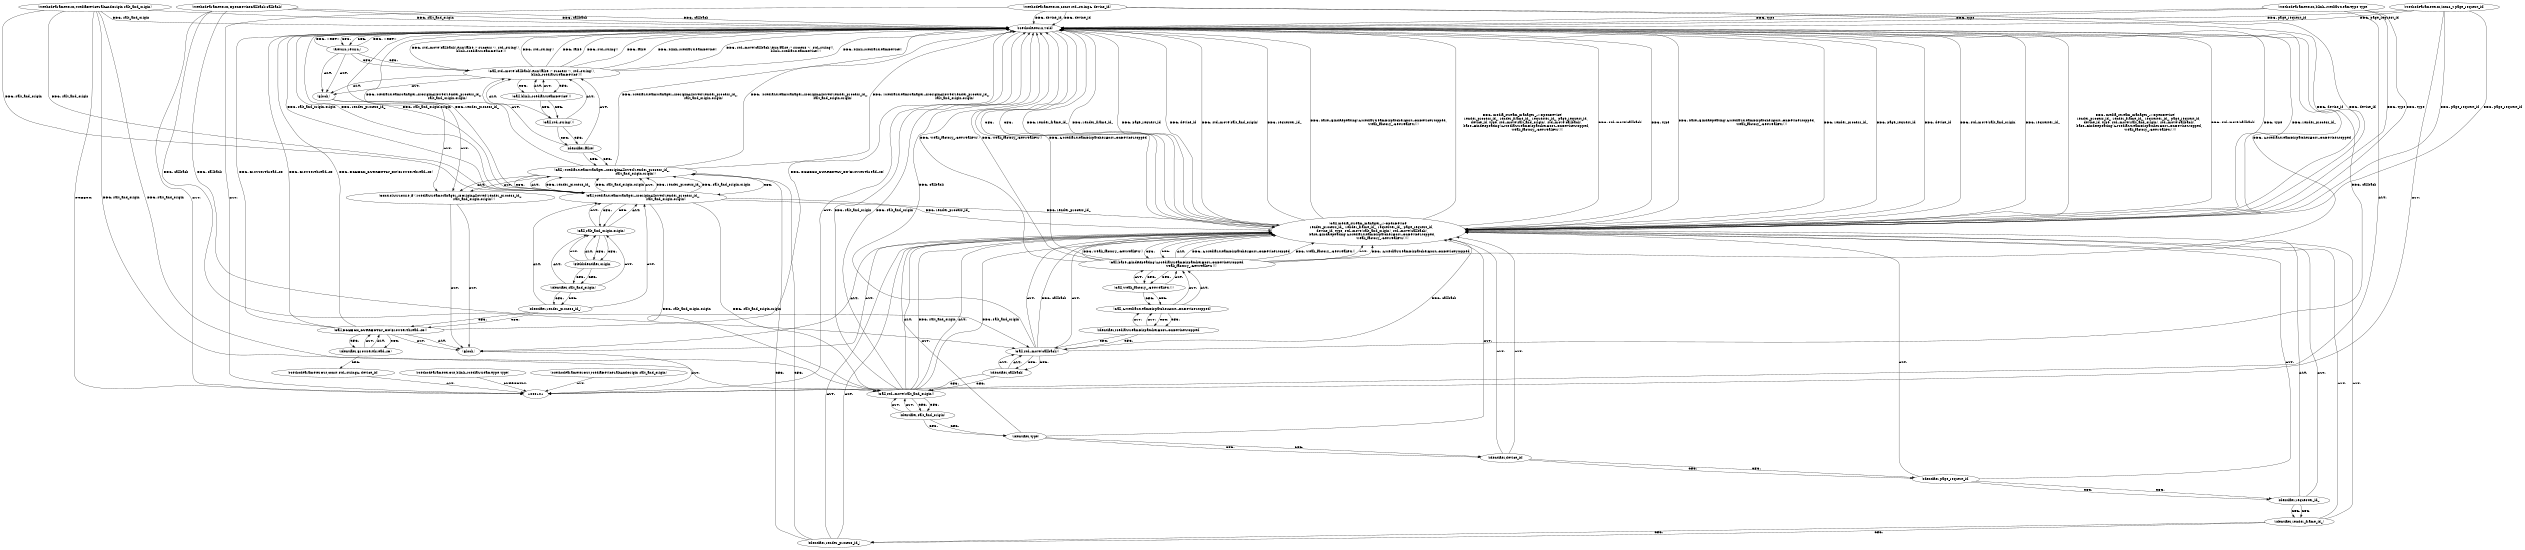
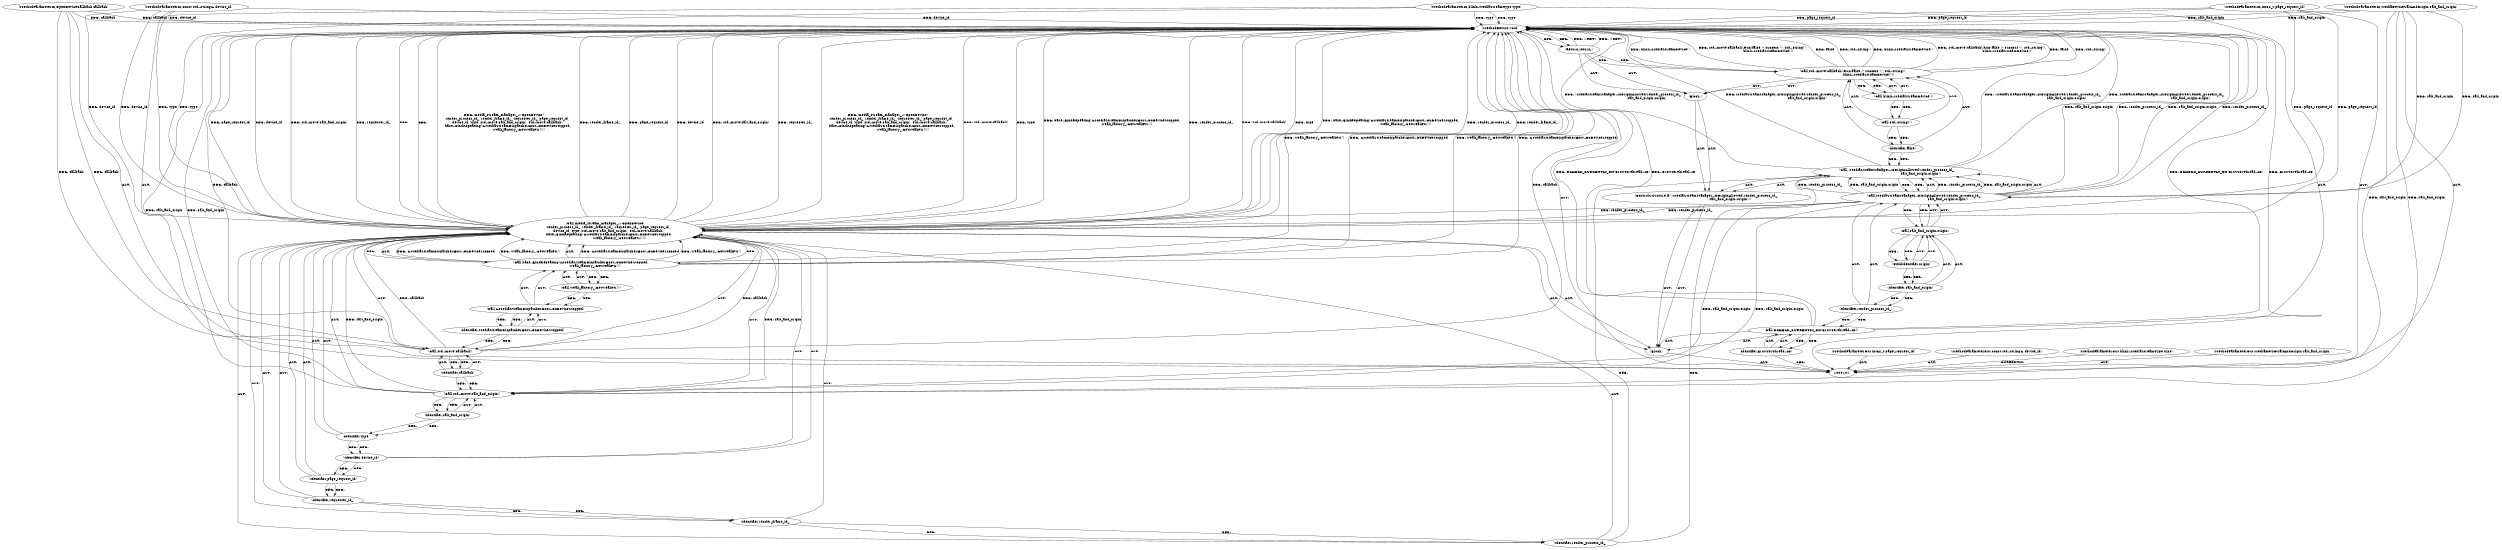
(84, 198) -> (2458, 185)
none -> (1874, 352)
(351, 362) -> (1801, 365)
